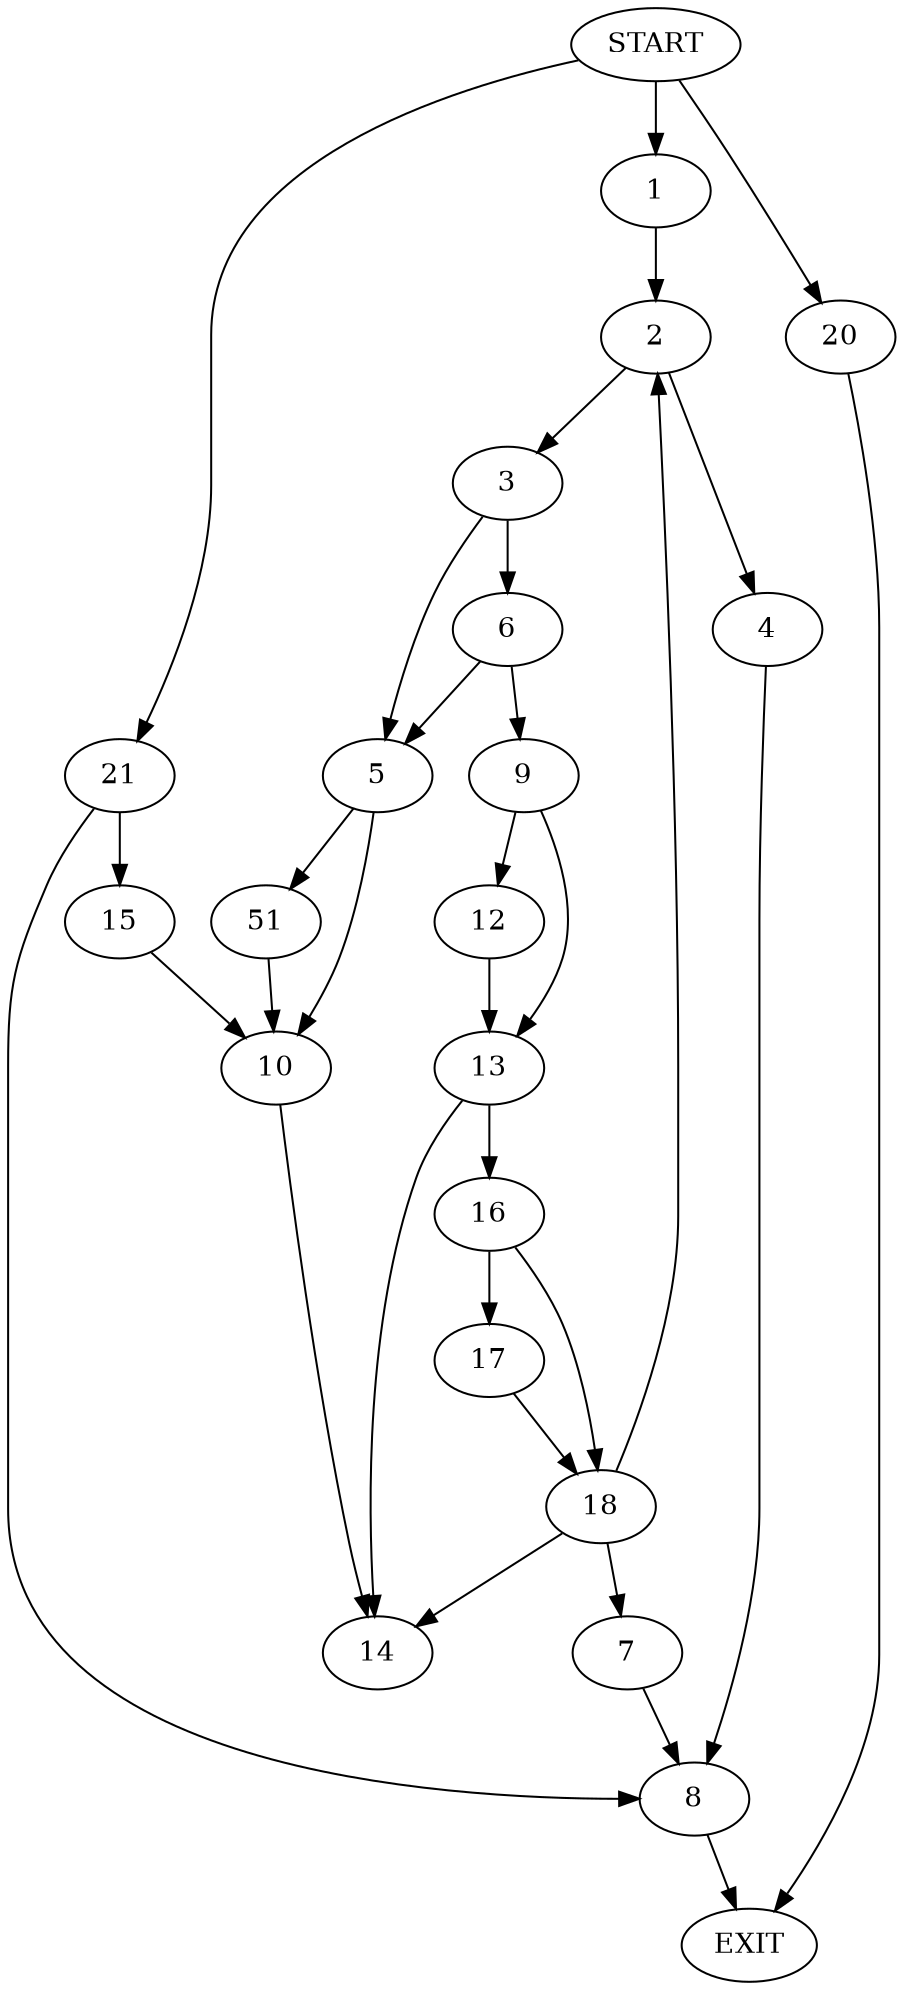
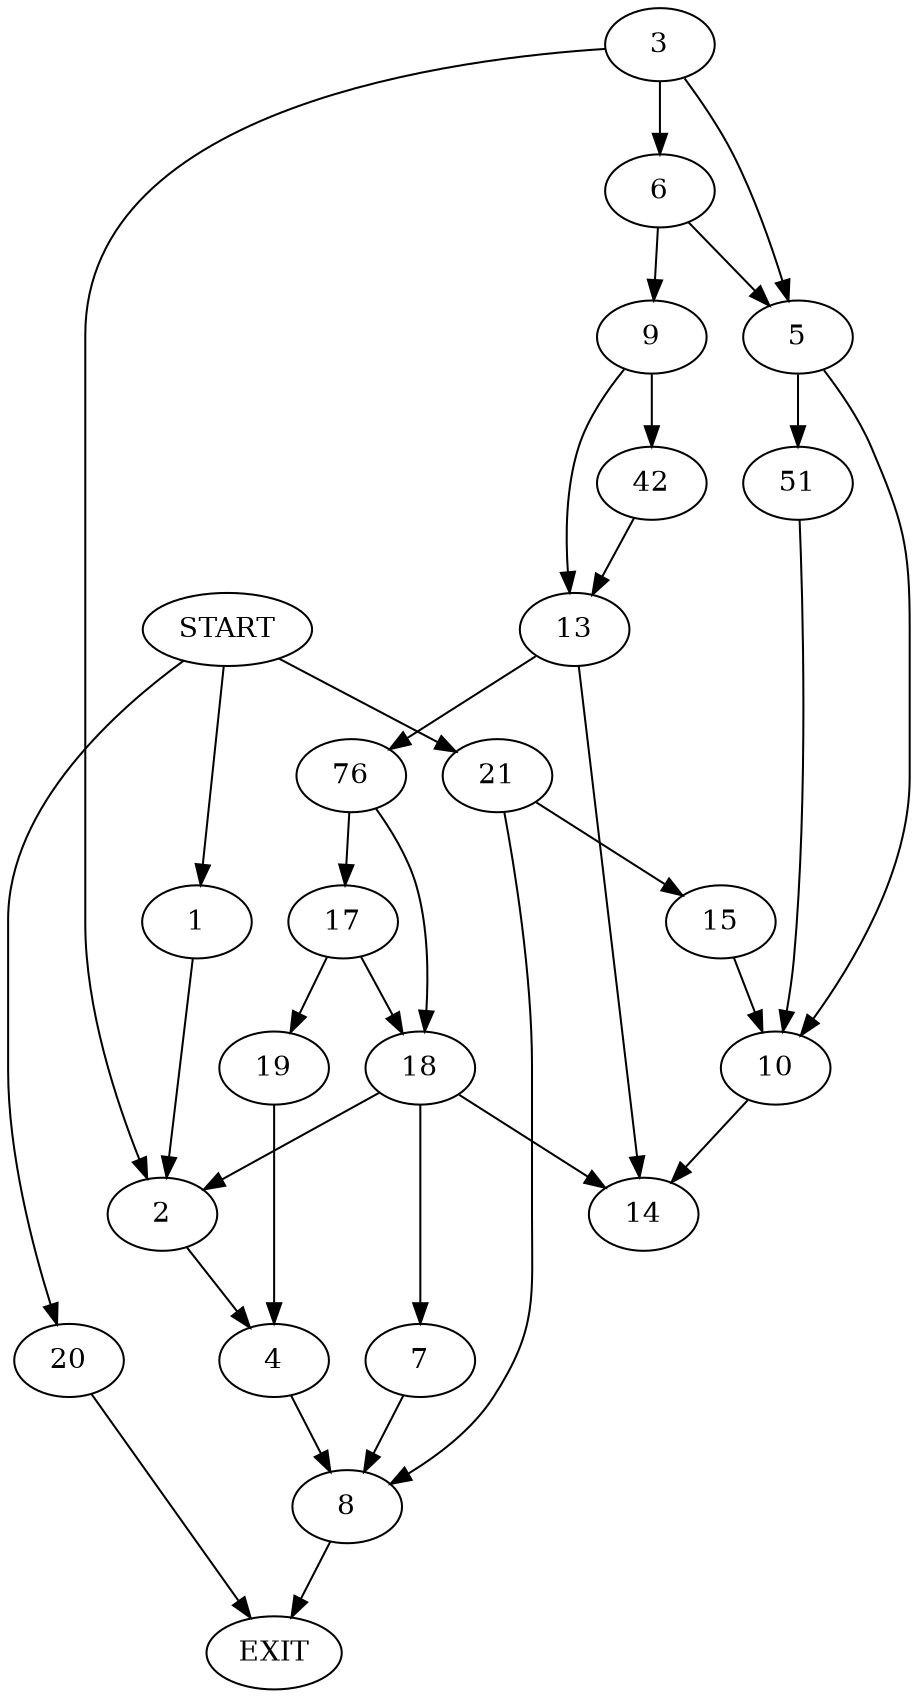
(589, 403) -> (85, 427)
(489, 922) -> (652, 483)
none -> (274, 1068)
(489, 1214) -> (351, 776)
